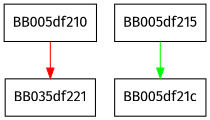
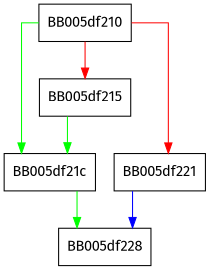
none -> (85, 55)
none -> (22, 74)
(50, 98) -> (160, 172)
none -> (105, 247)
